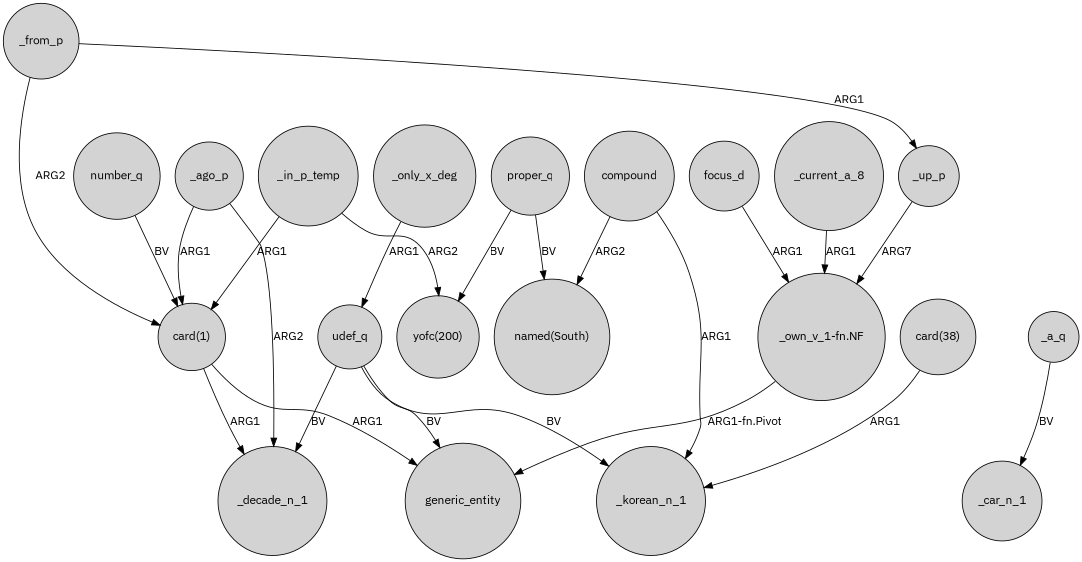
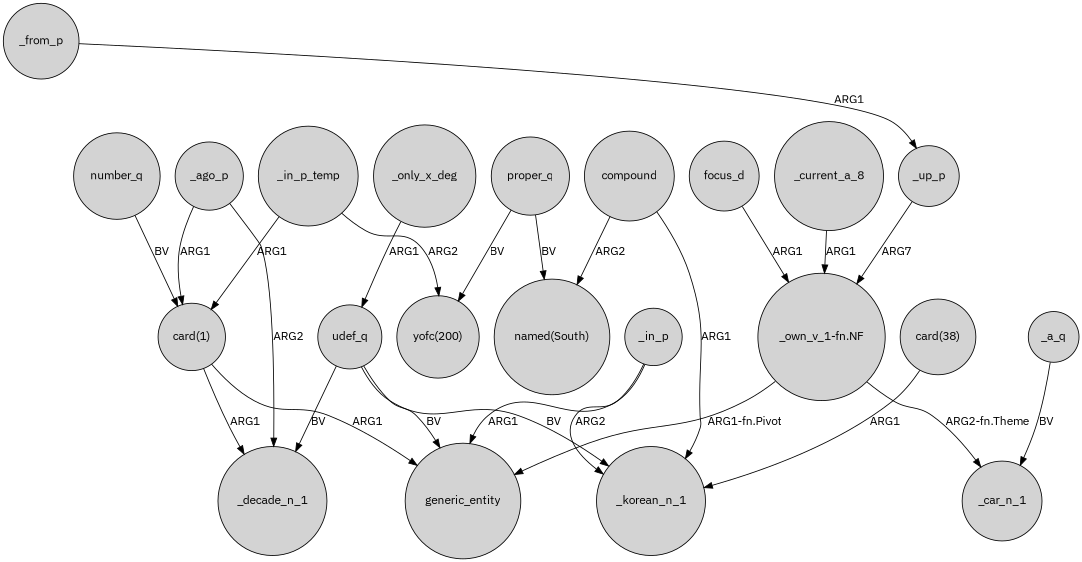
(34, 228) -> none
none -> (653, 337)
none -> (927, 413)
